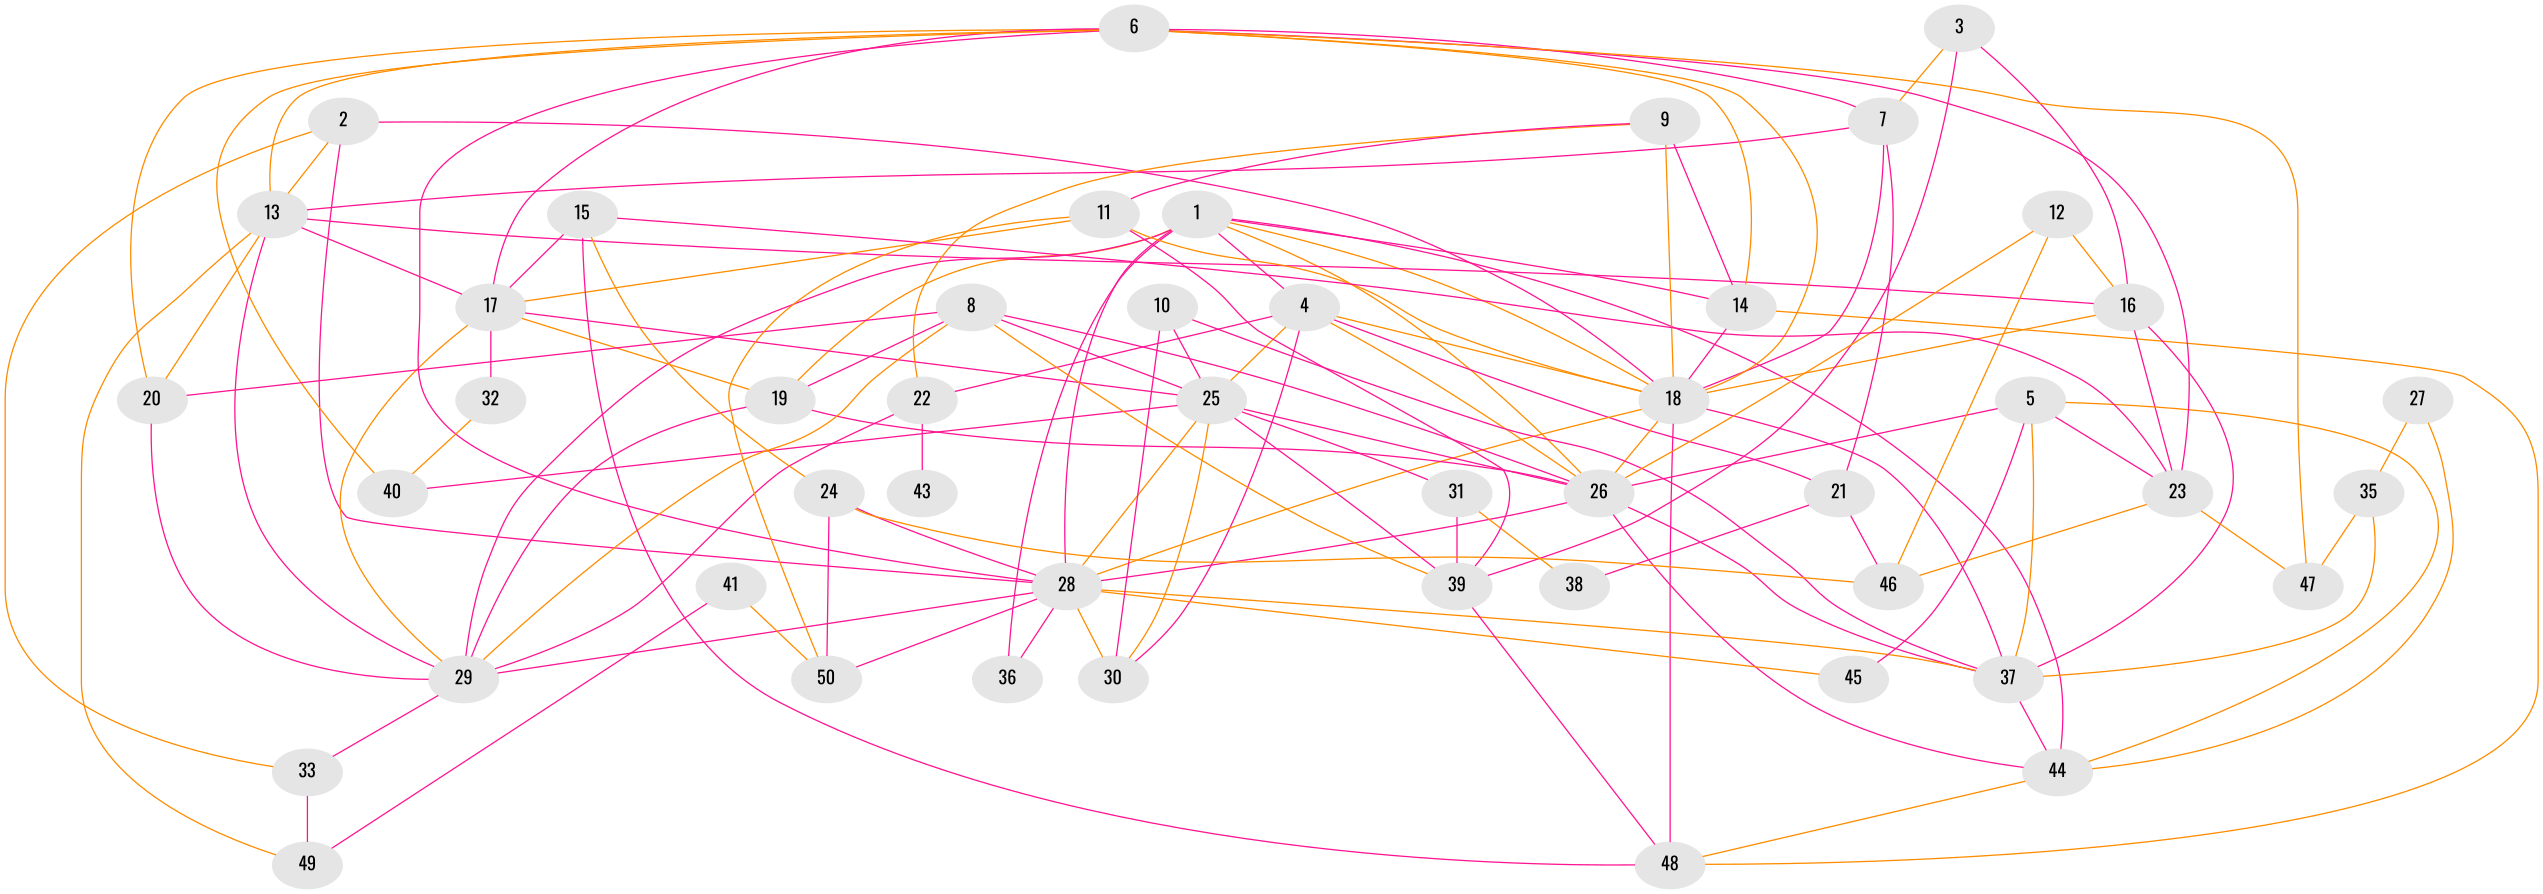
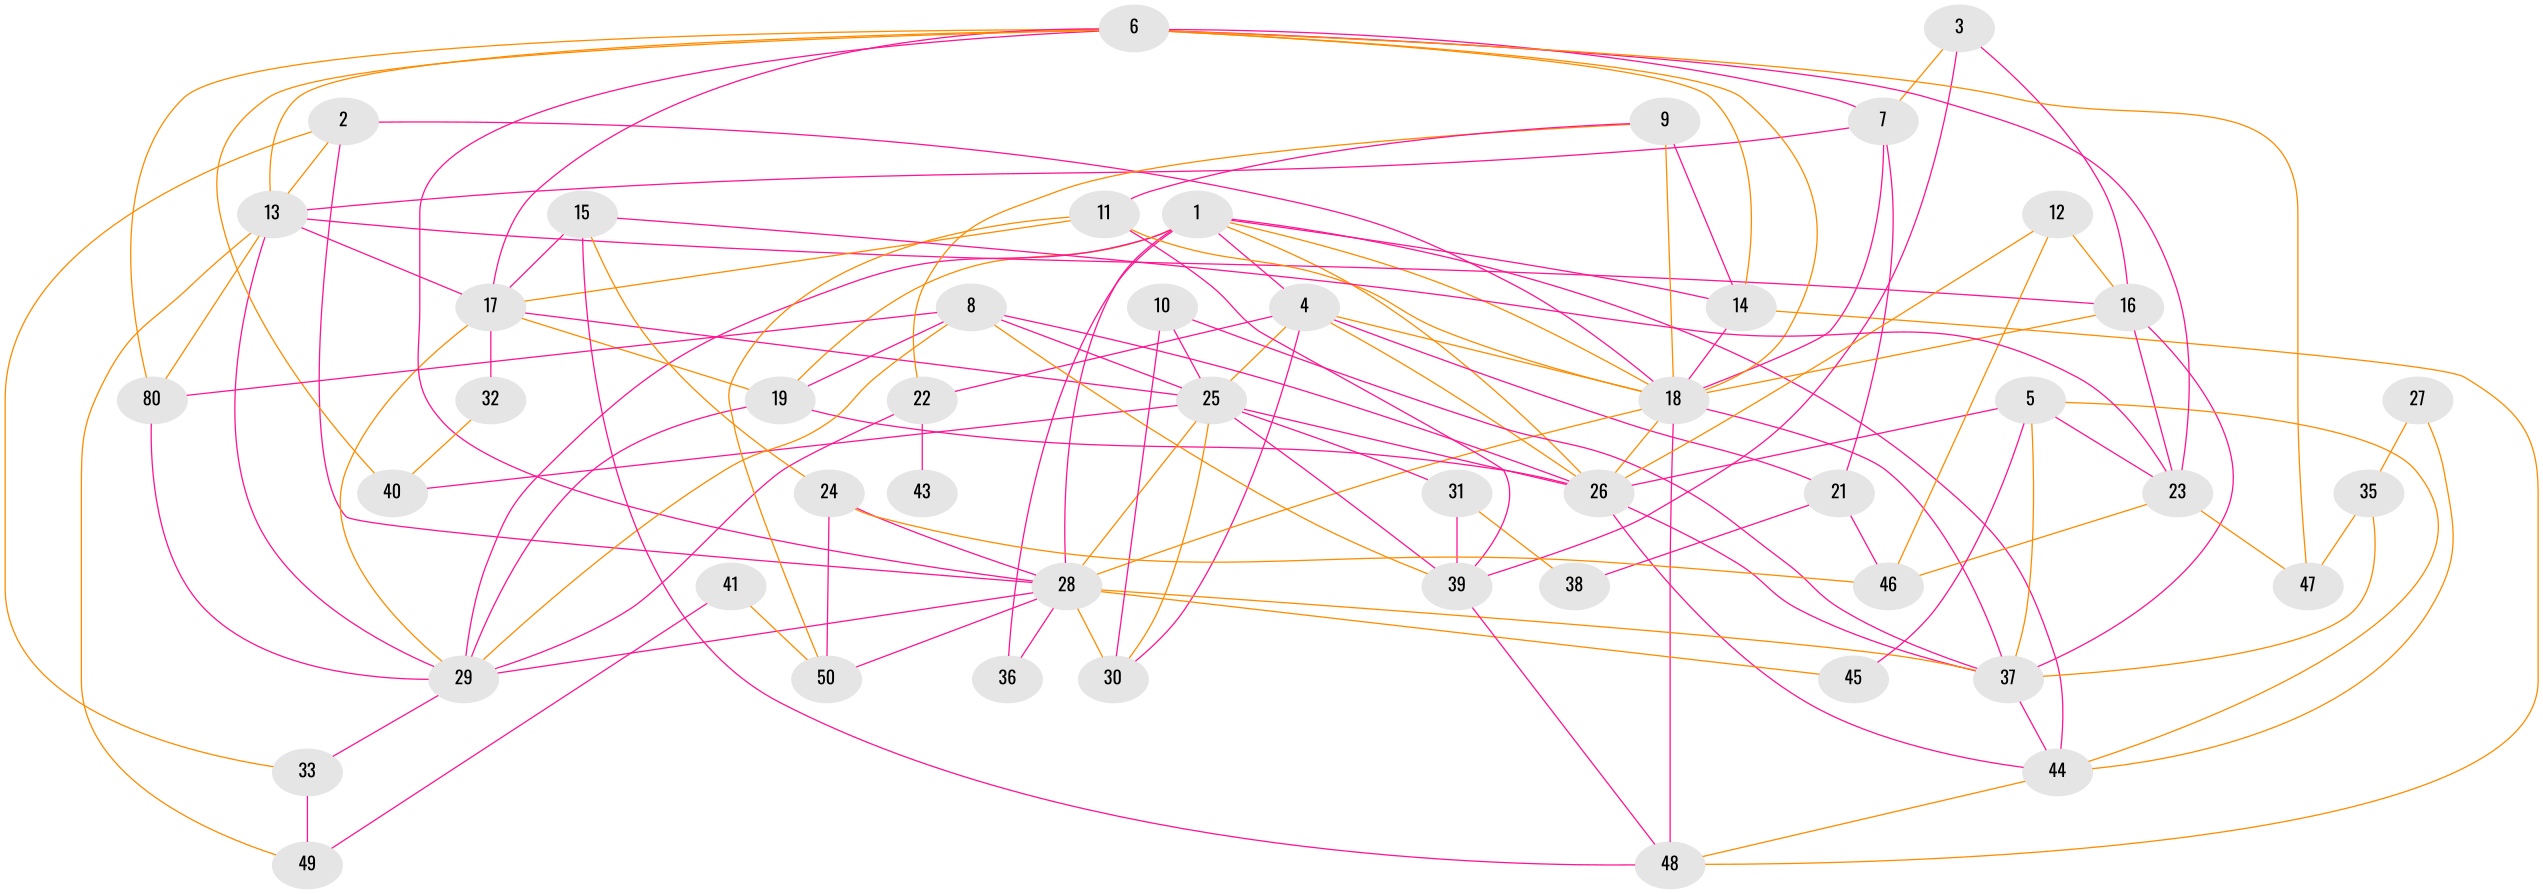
(152, 400) -> (152, 400)
(1335, 546) -> none
